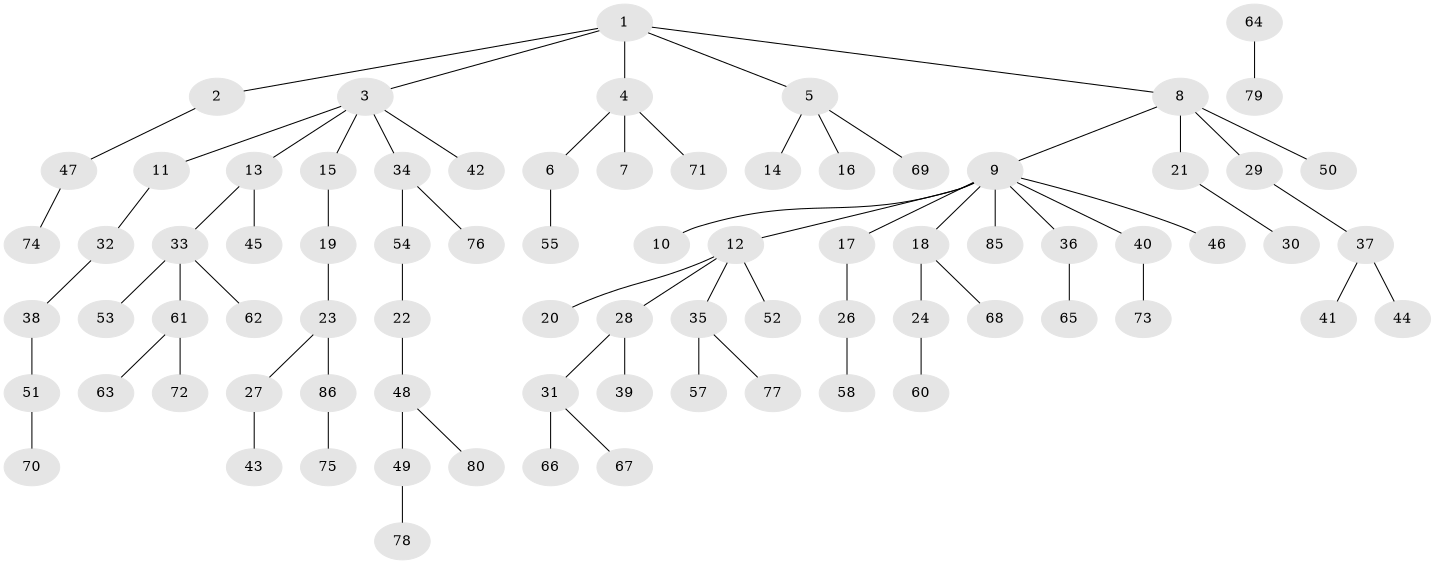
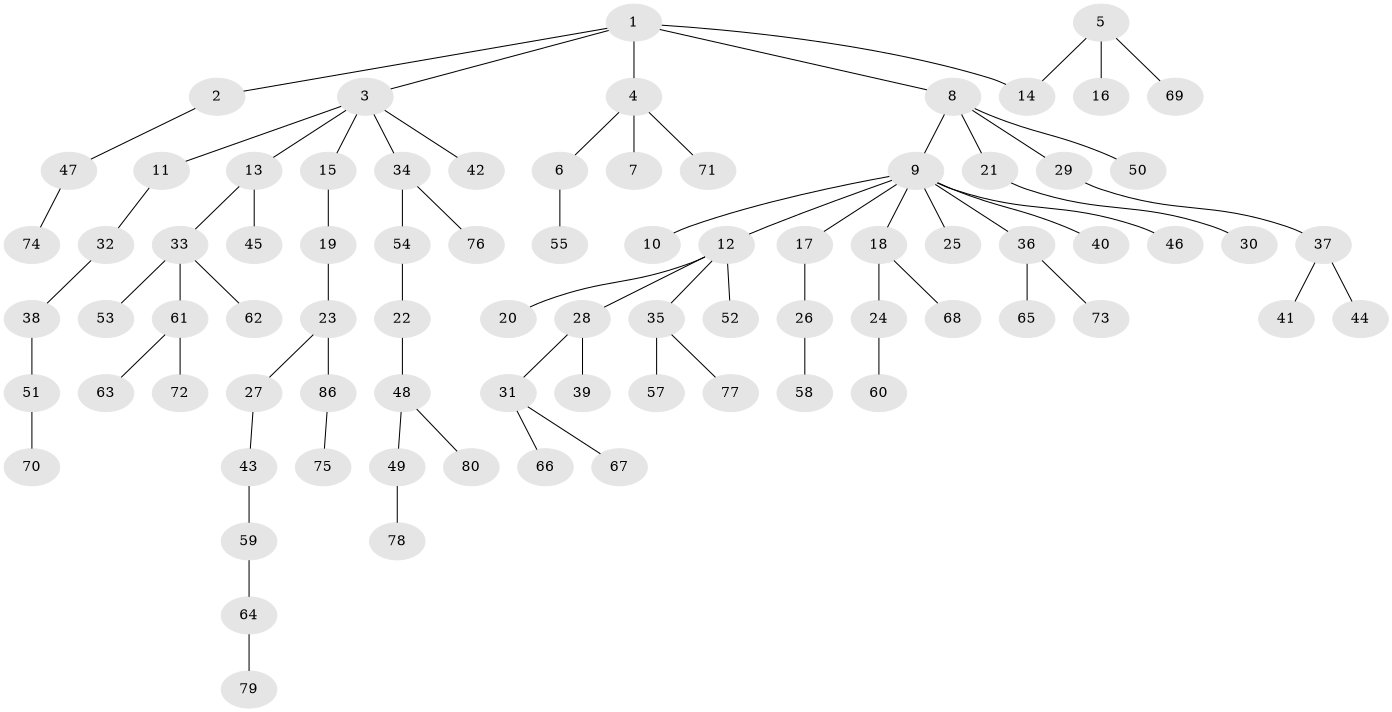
(717, 60) -> (836, 44)
(995, 245) -> (953, 245)
(1143, 282) -> (1064, 282)
none -> (249, 541)
